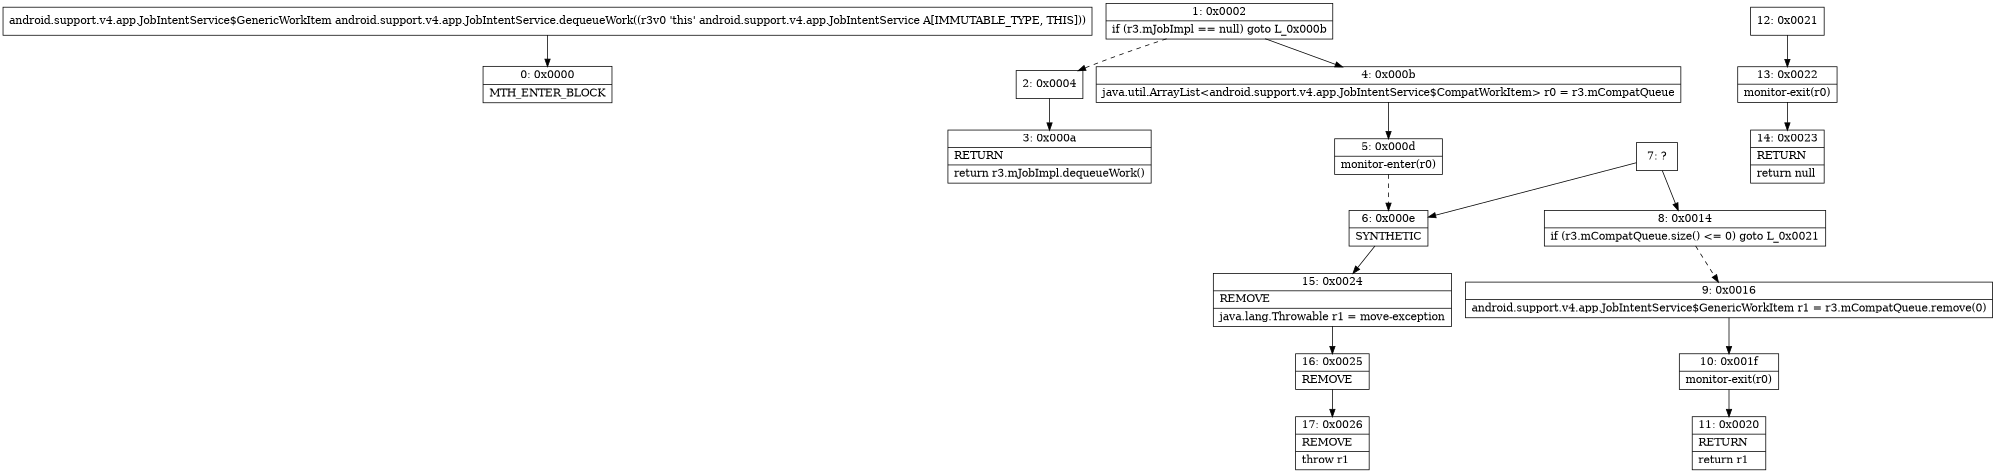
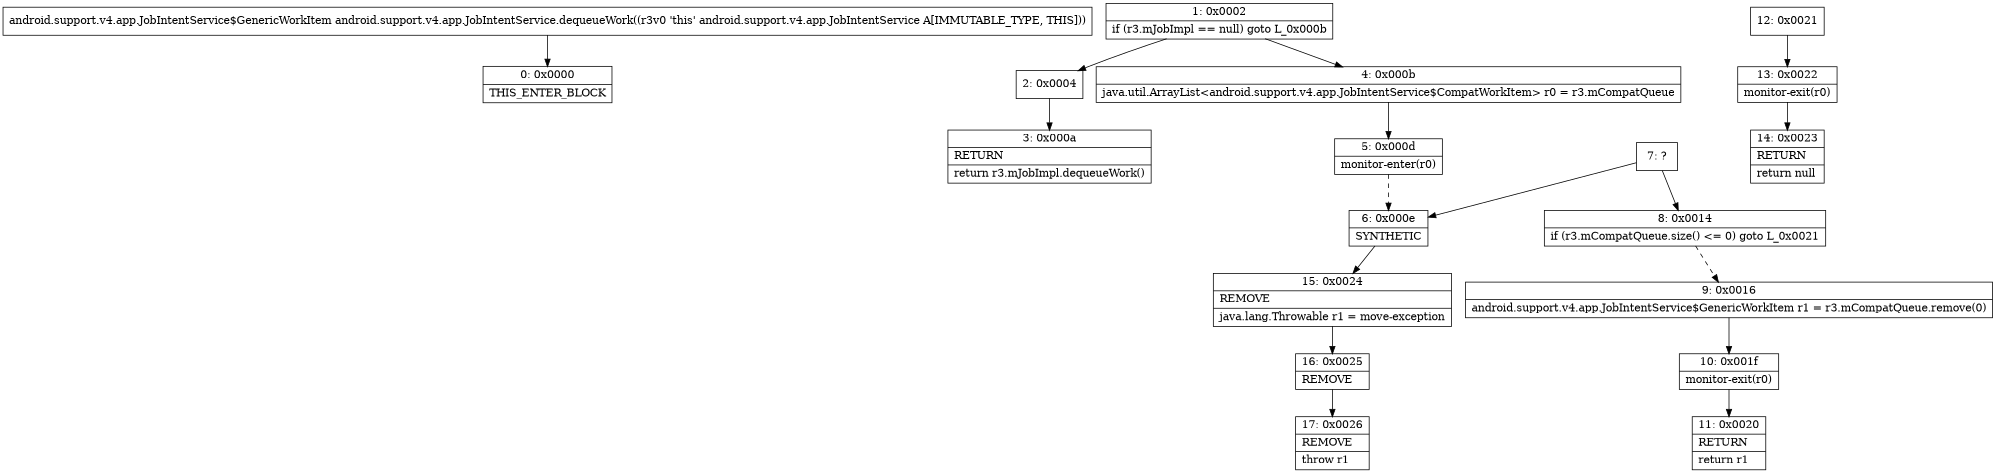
(1126, 53) -> (1126, 53)
(548, 93) -> (548, 93)
